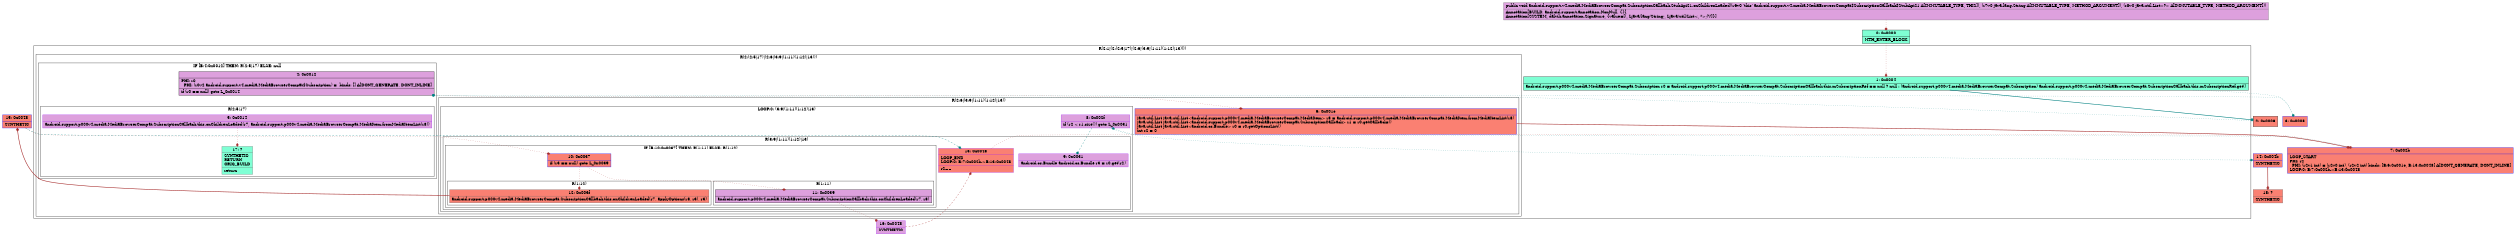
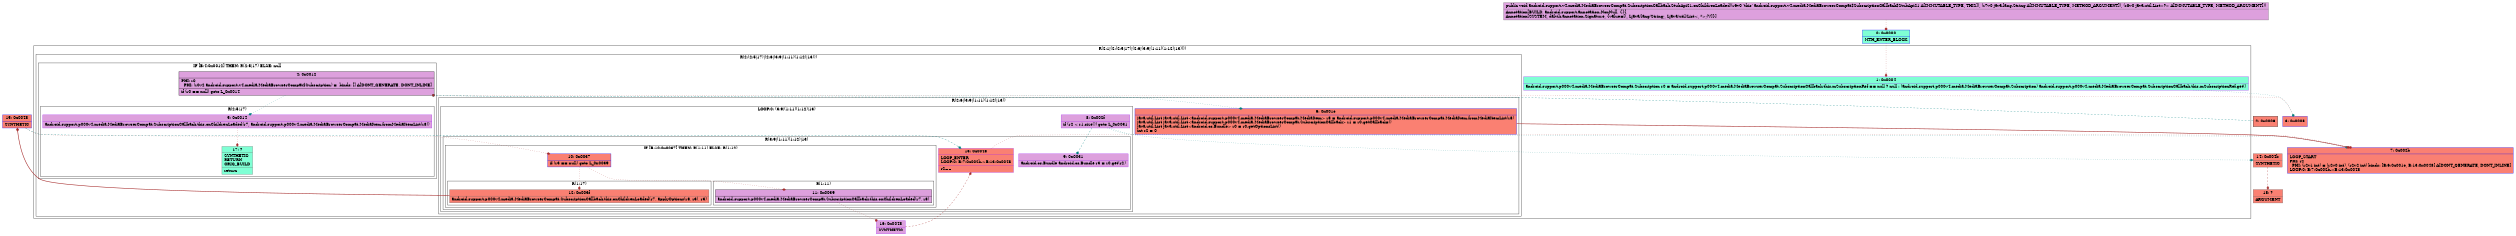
(1886, 37) -> (1886, 37)
(1886, 83) -> (1886, 83)
(1369, 95) -> (1369, 95)
(836, 96) -> (836, 96)
(1526, 98) -> (1526, 98)
none -> (269, 104)
(2100, 105) -> none
(1734, 136) -> (1726, 136)
(952, 158) -> (955, 158)
(2268, 160) -> (2268, 160)
(2268, 177) -> (2268, 177)
(579, 184) -> (579, 184)
(2268, 199) -> (2268, 199)
